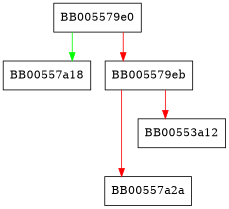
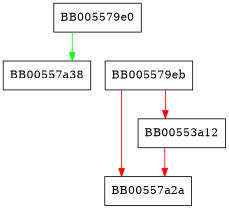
(123, 42) -> none
(47, 75) -> (47, 75)
none -> (165, 158)
